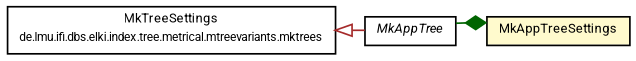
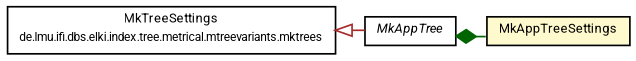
(461, 23) -> (481, 37)
